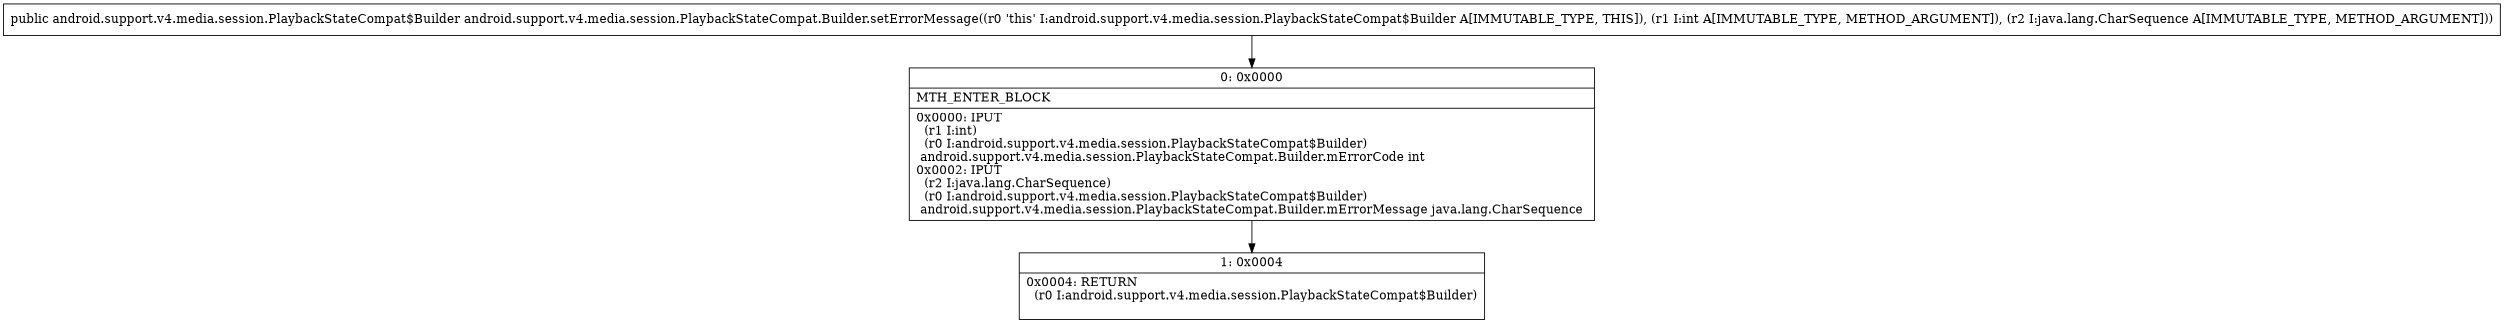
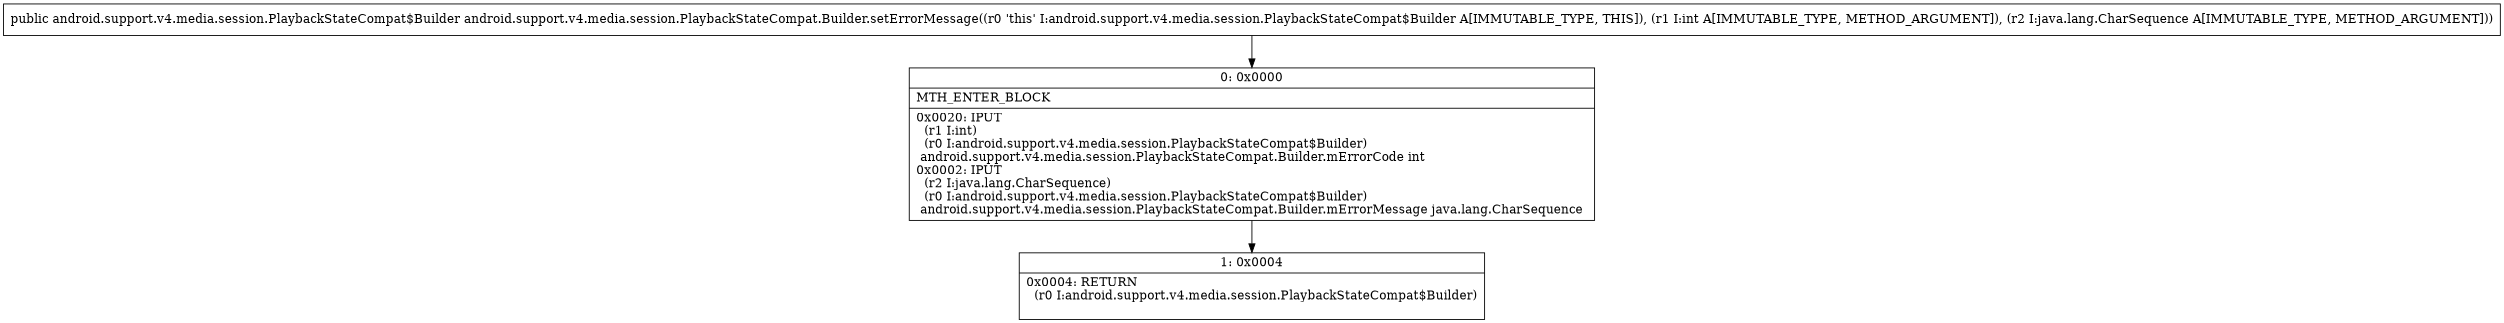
(963, 118) -> (963, 118)
